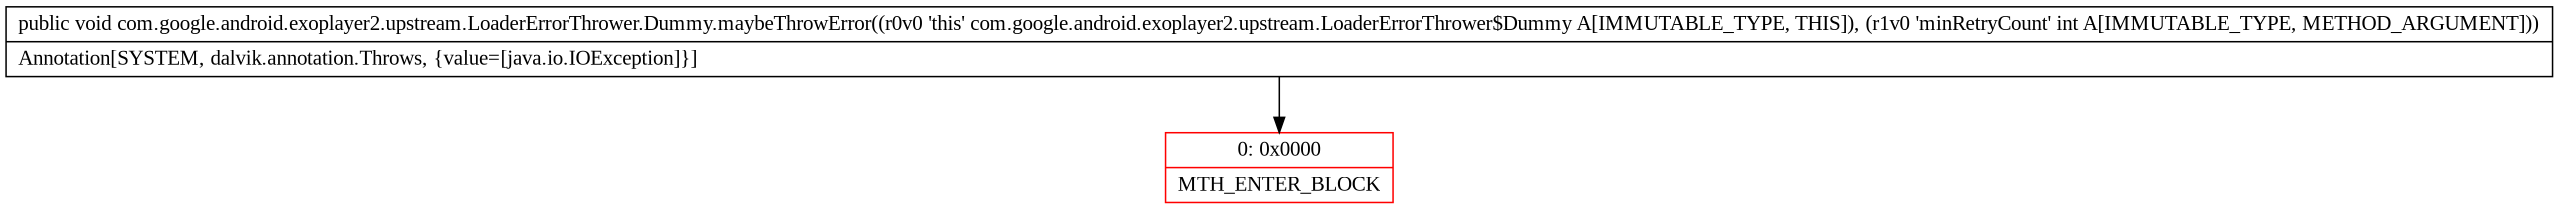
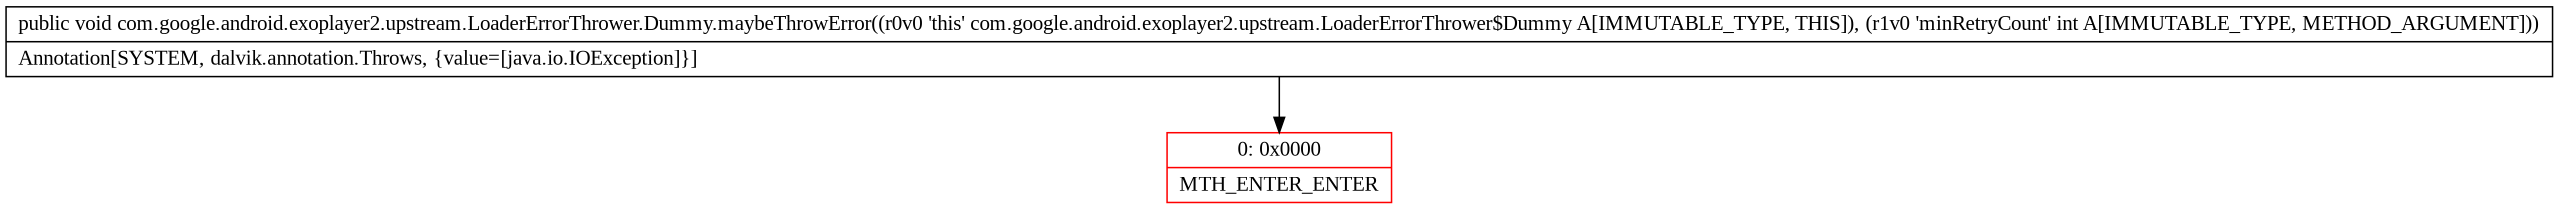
(1279, 184) -> (1279, 184)
